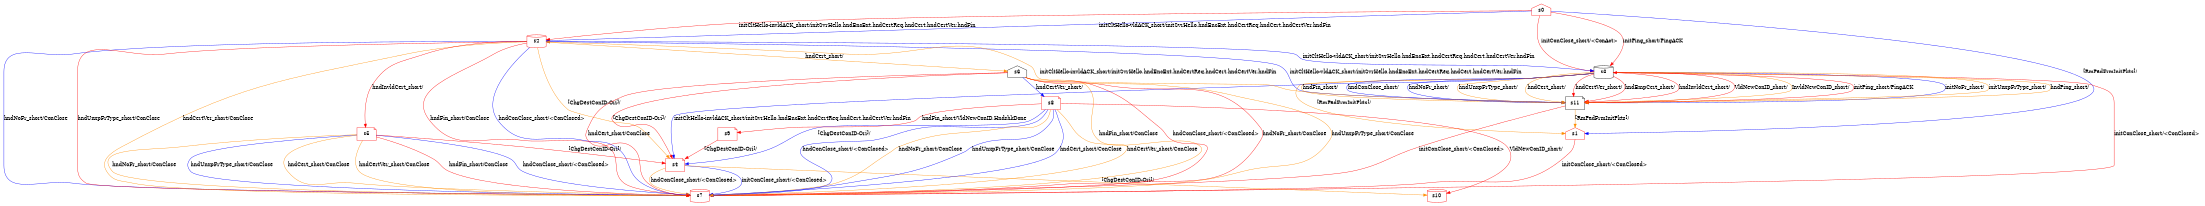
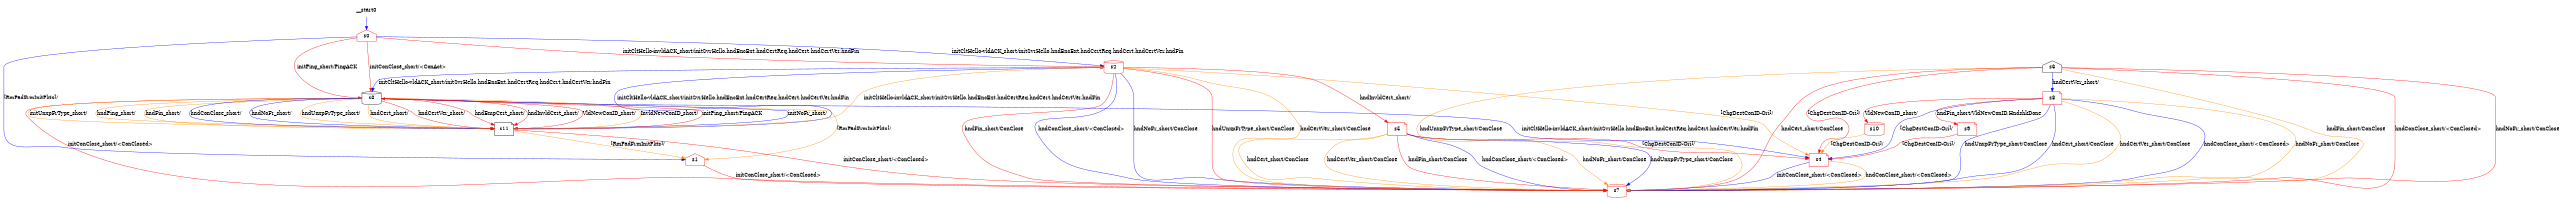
none -> (367, 10)
(775, 57) -> none
(1036, 180) -> (1848, 137)
